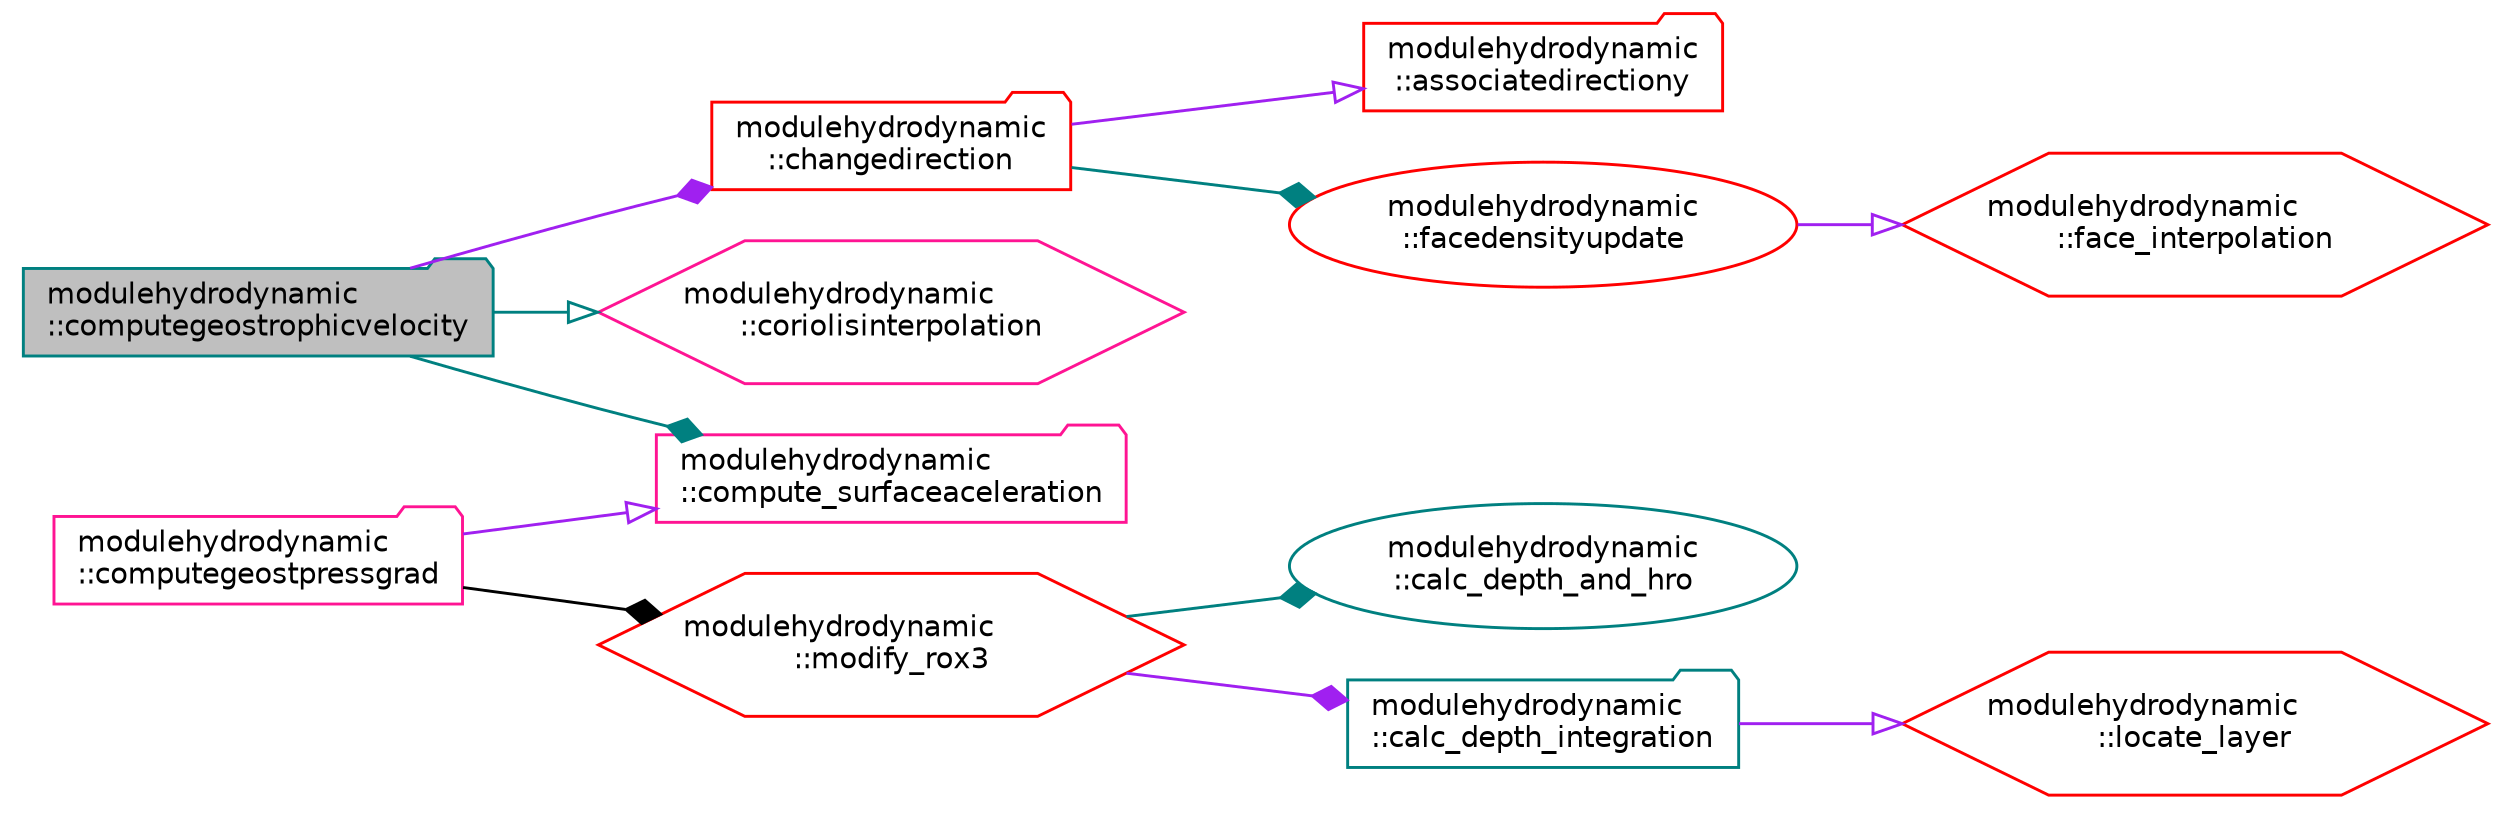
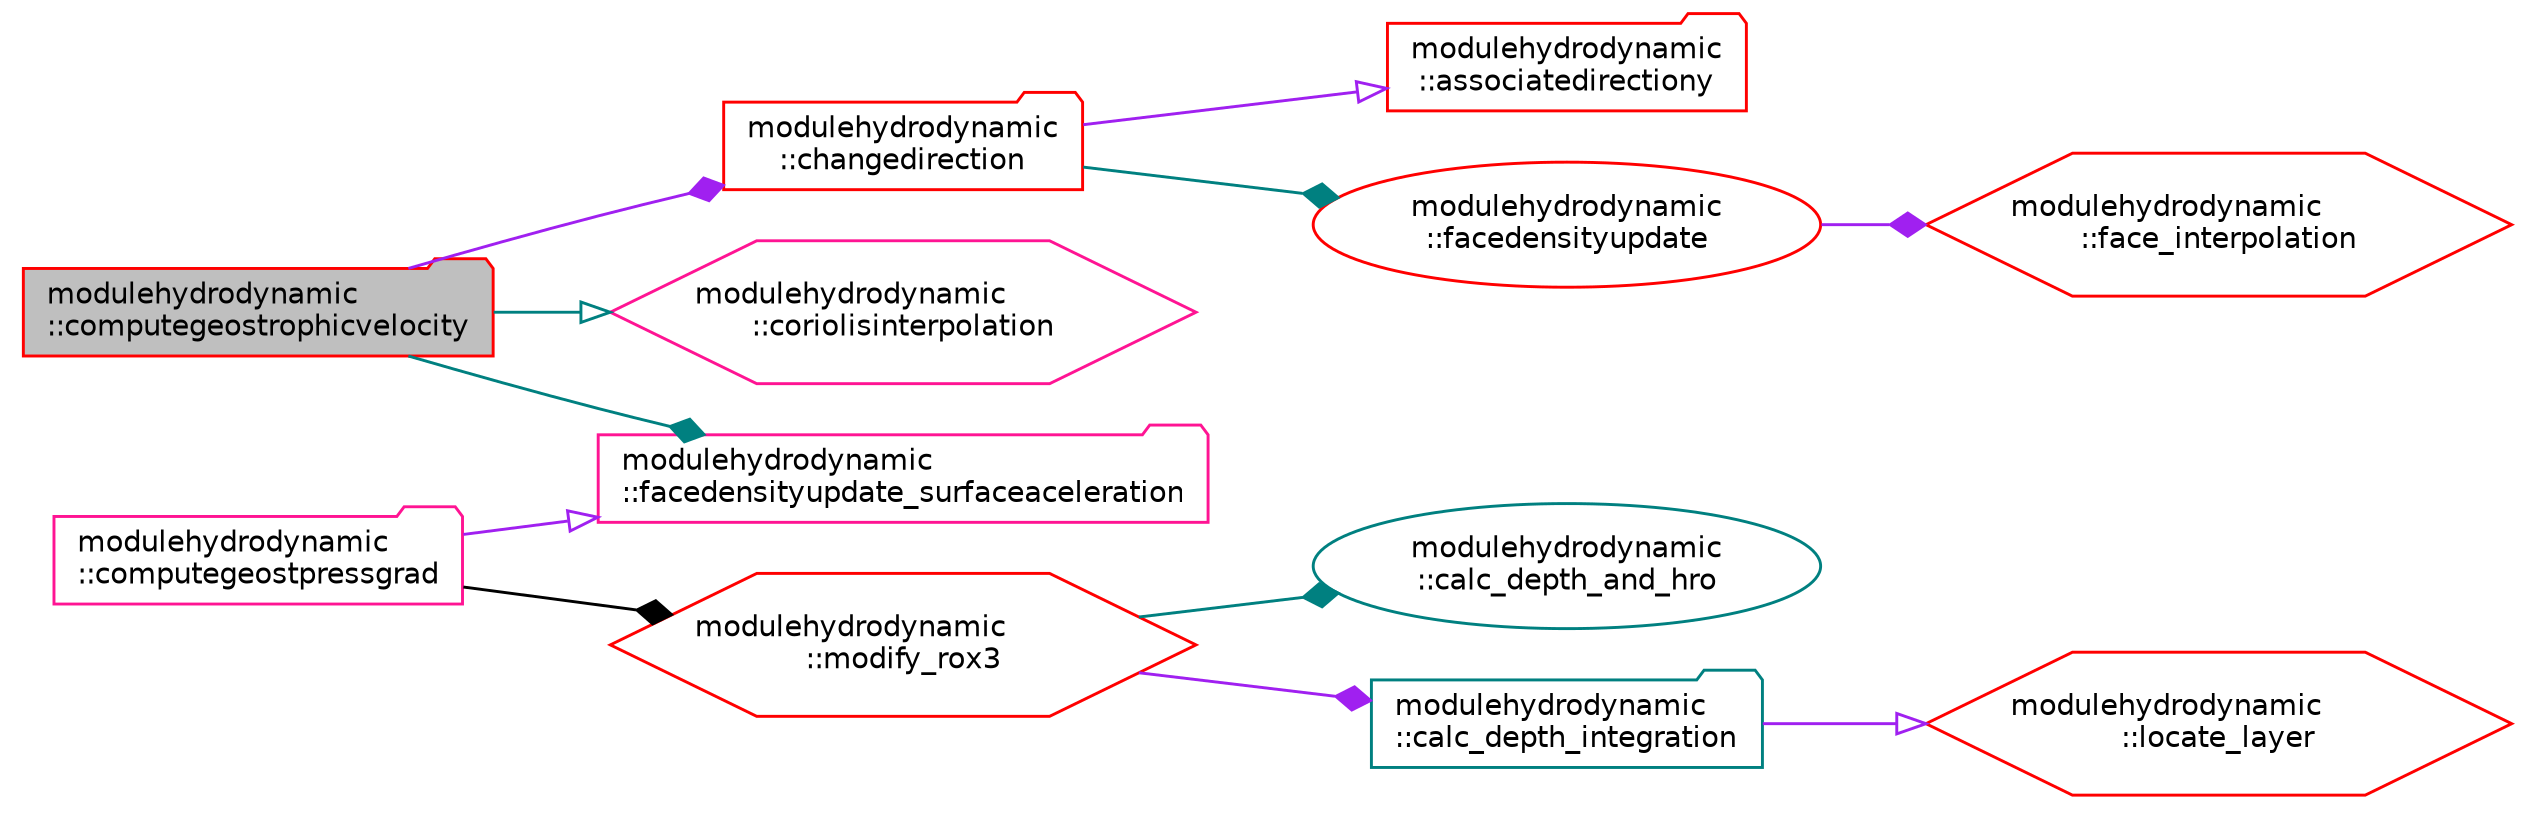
(1835, 225) -> (1855, 225)
(258, 312) -> (258, 312)
(891, 479) -> (903, 479)
